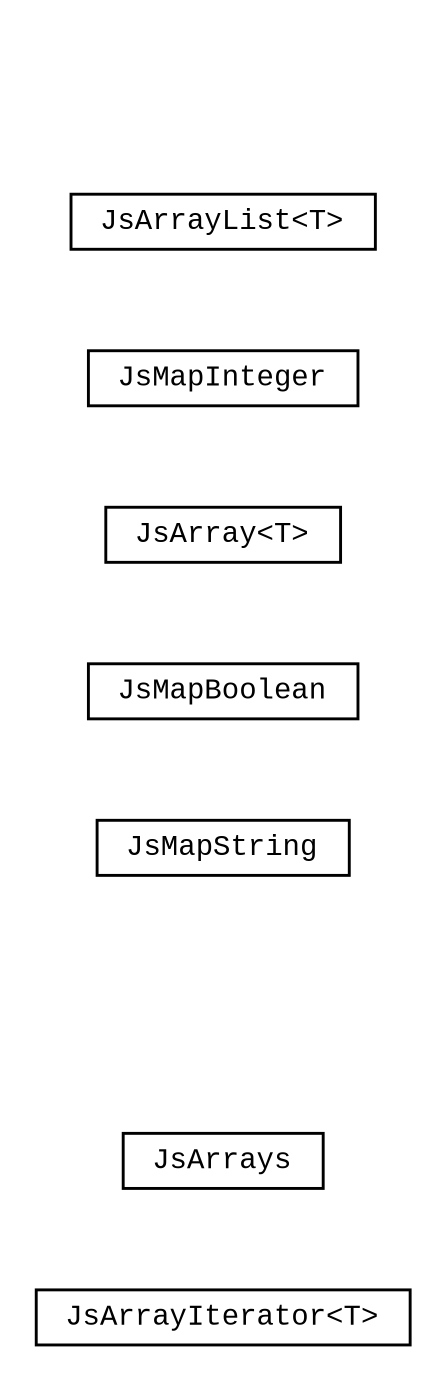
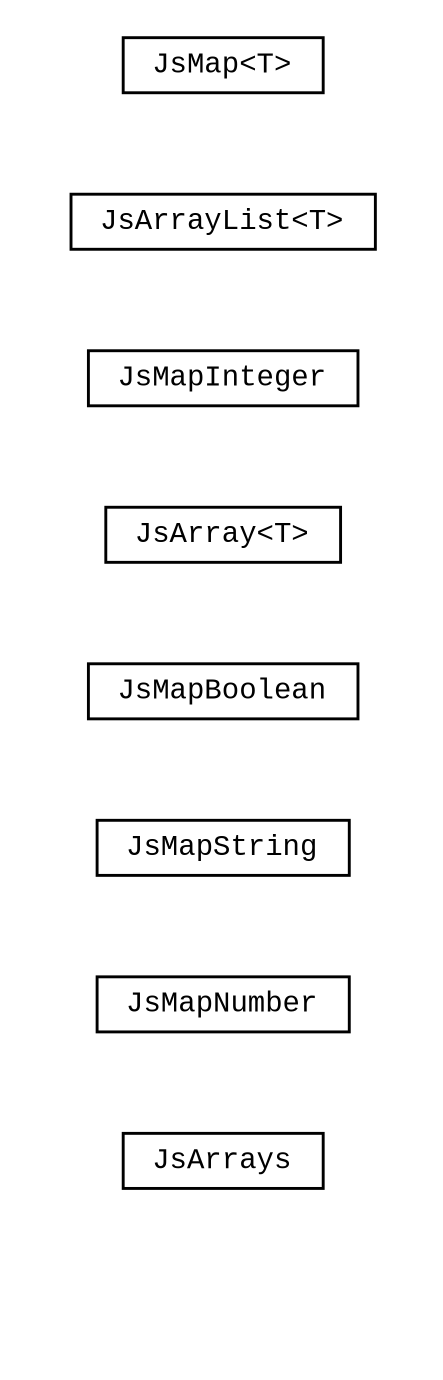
none -> (222, 64)
none -> (222, 1003)
(222, 1316) -> none
